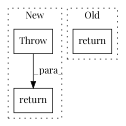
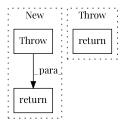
(92, 16) -> (92, 16)
